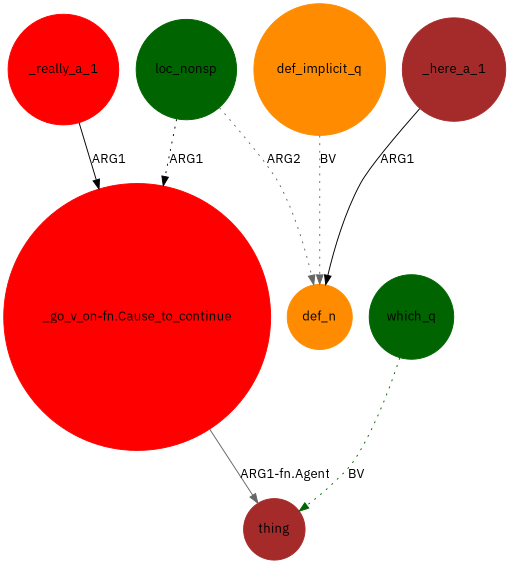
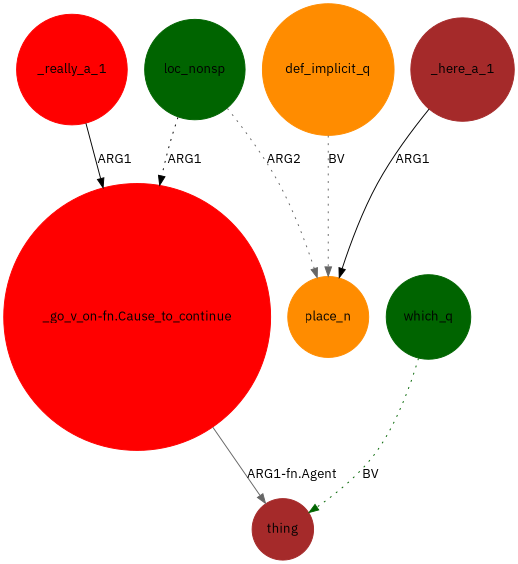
(320, 317) -> (328, 317)
